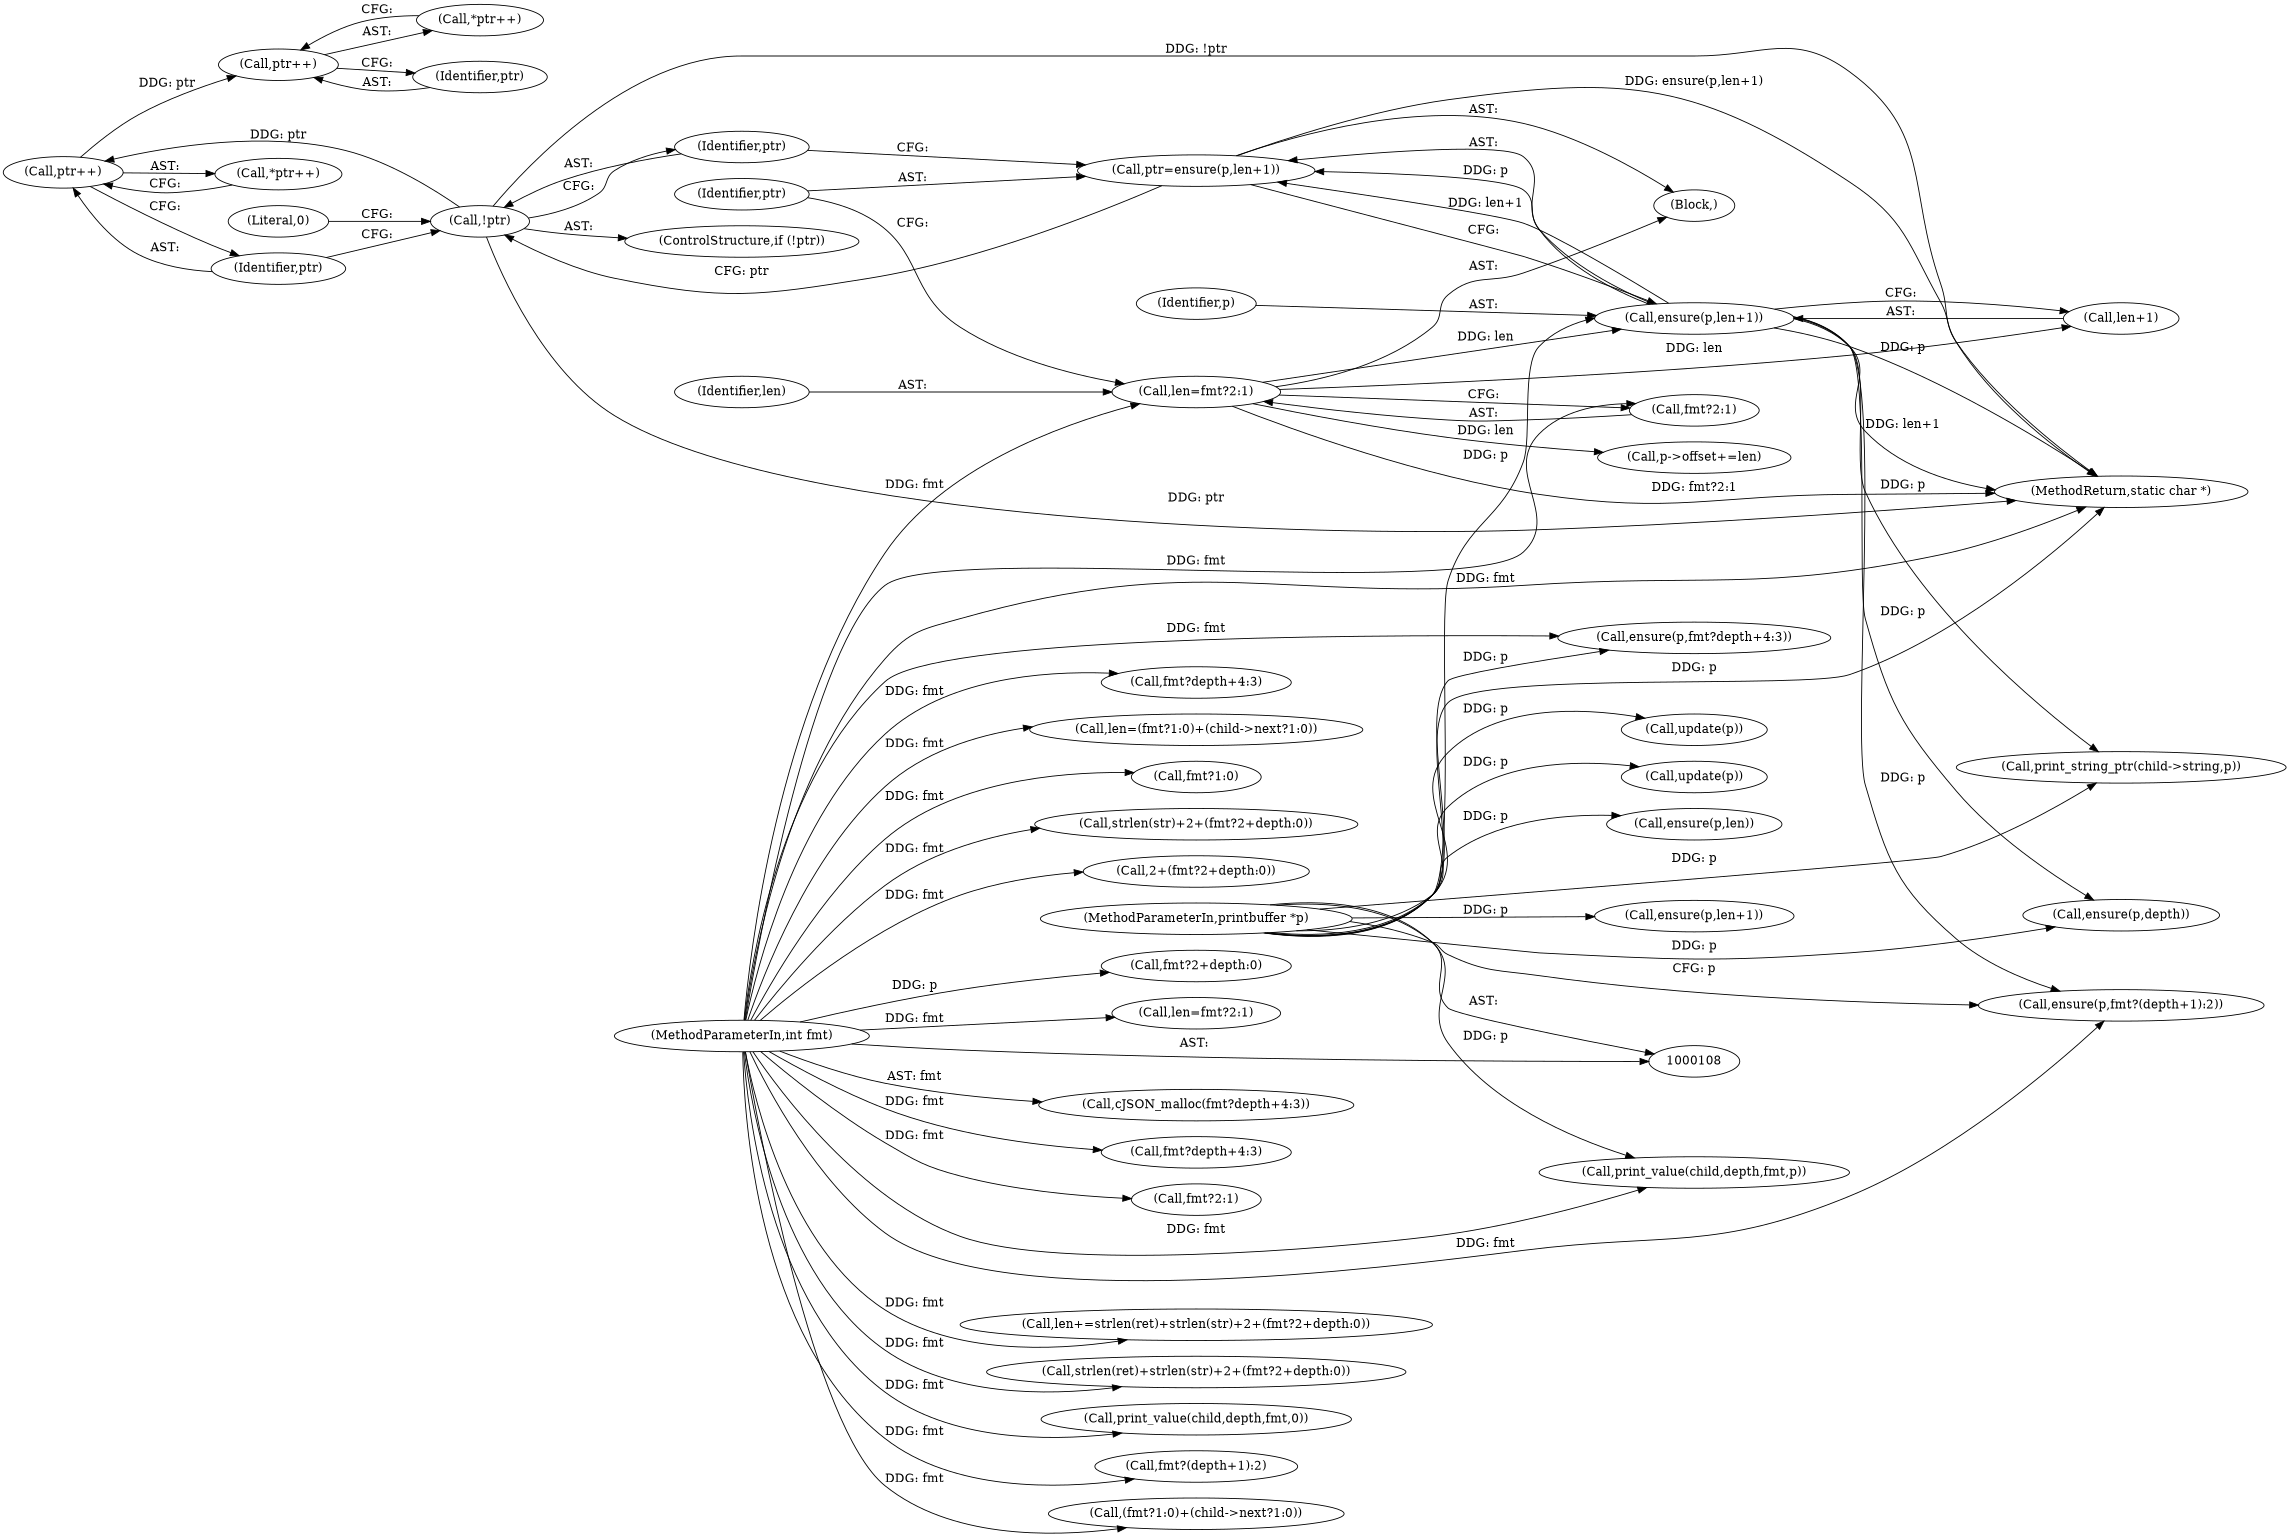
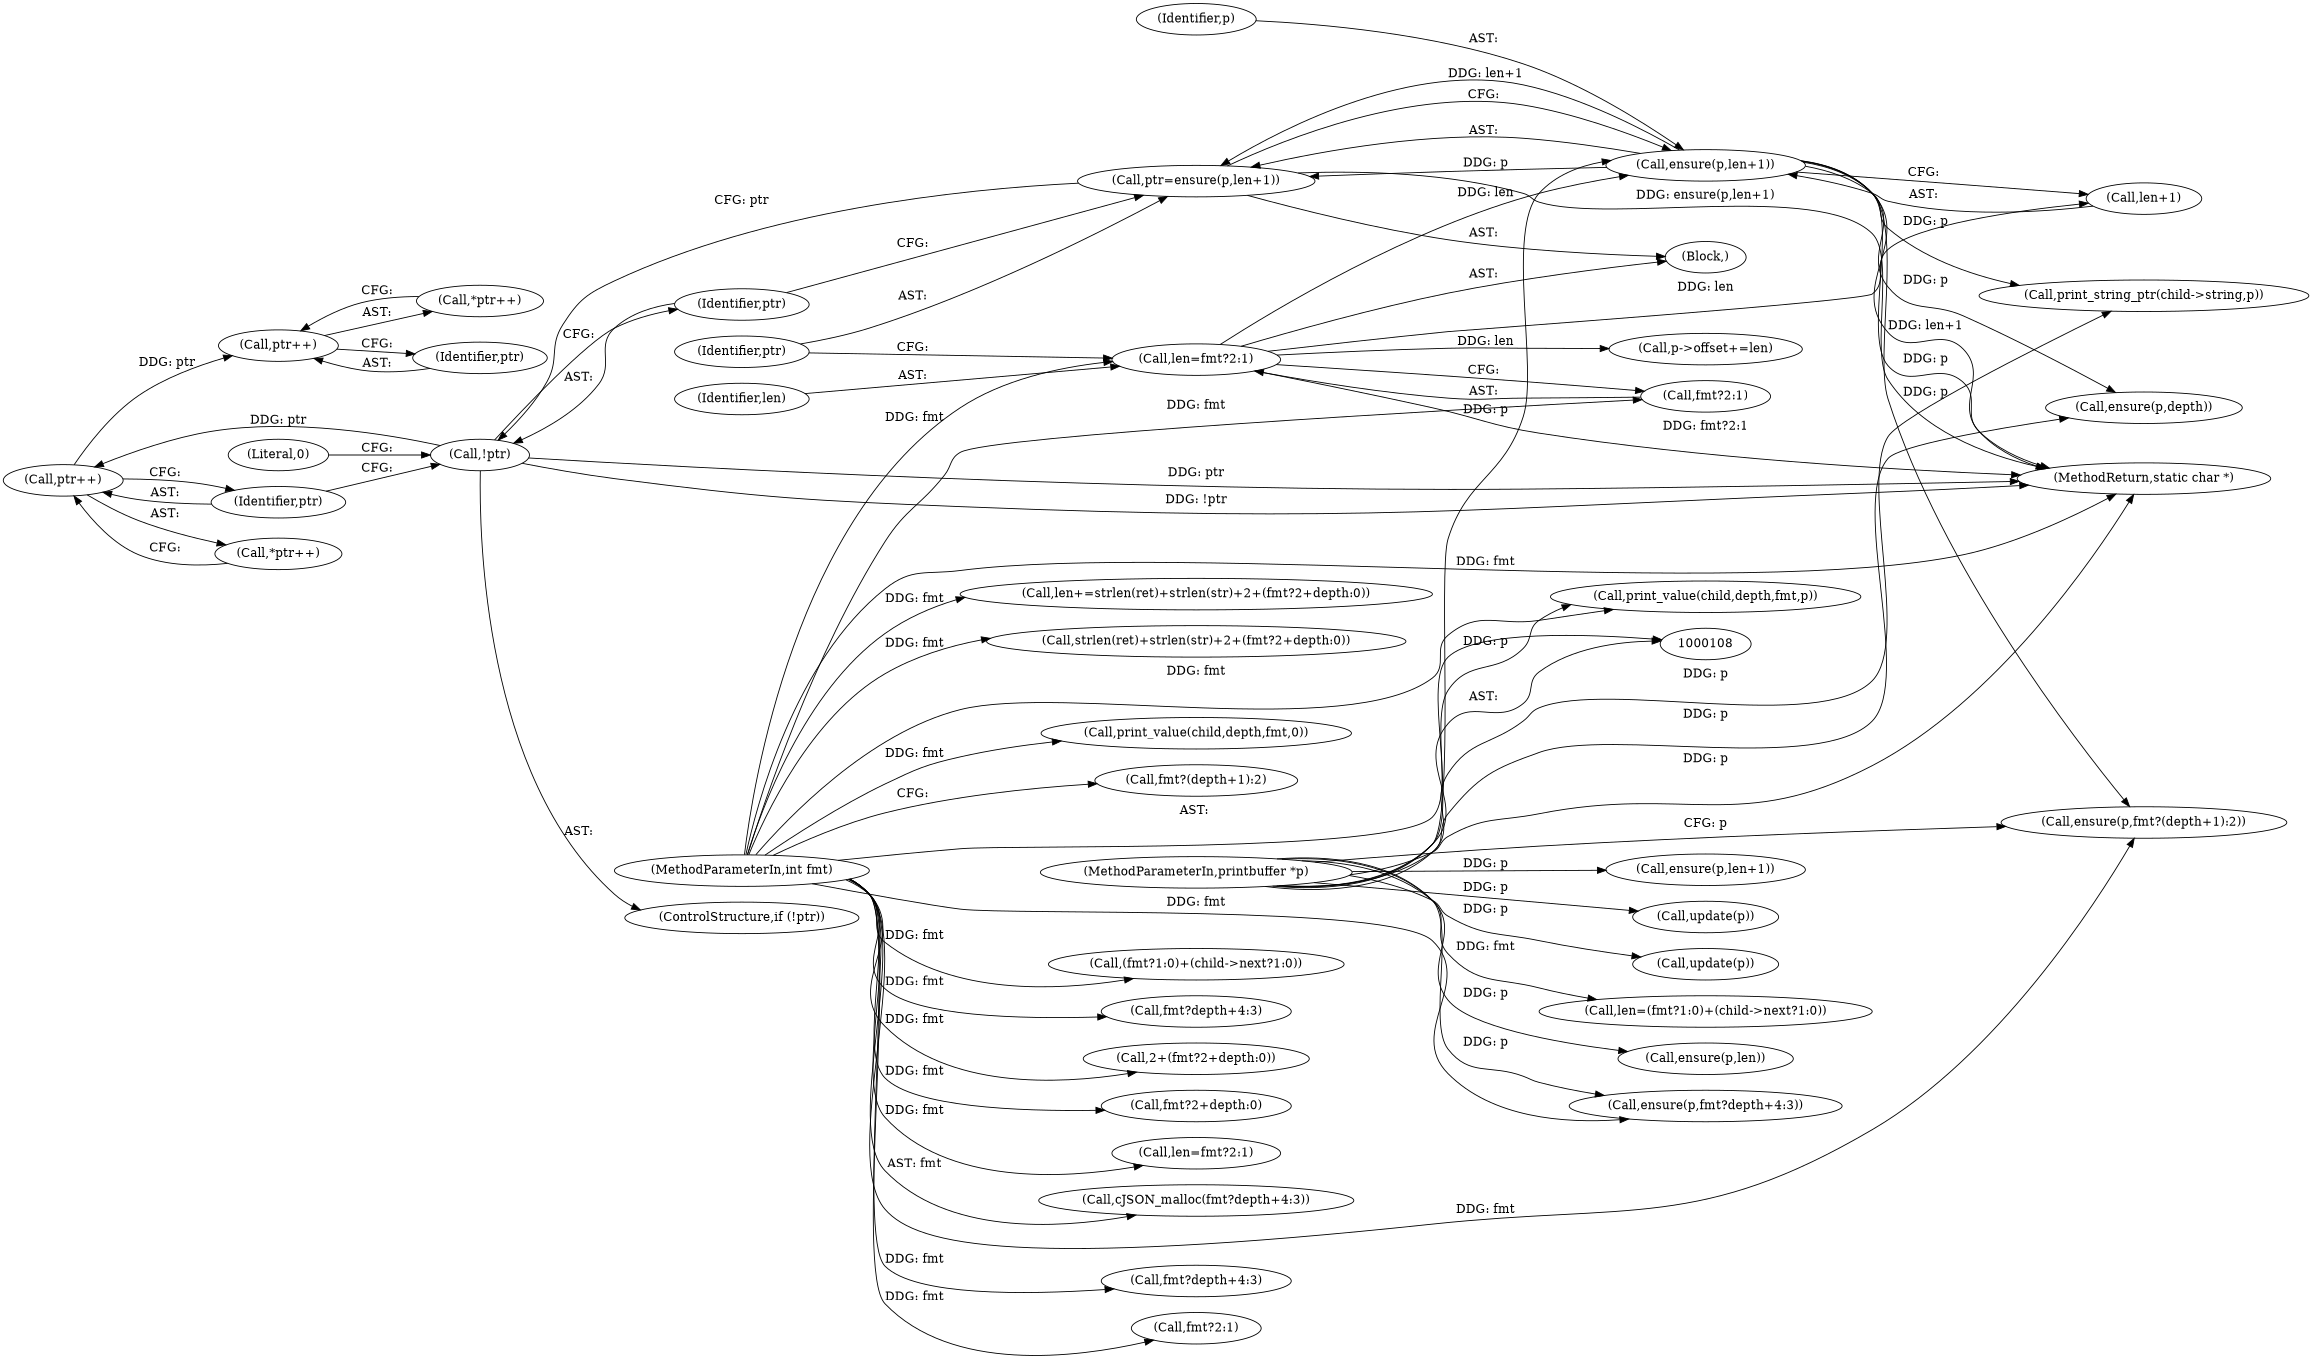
(1196, 777) -> none
(1196, 824) -> none
(845, 832) -> (1450, 955)
(915, 986) -> (915, 1071)
(915, 1432) -> (915, 794)
